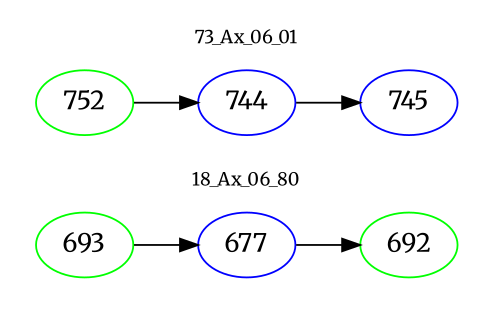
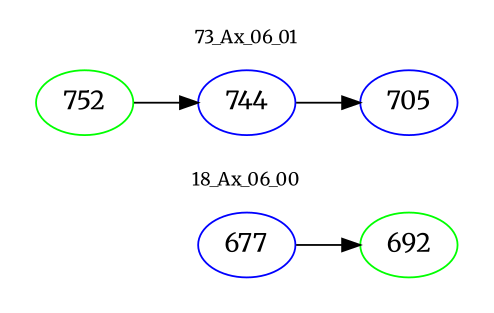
(409, 103) -> (409, 103)
(247, 181) -> (247, 181)
(85, 245) -> none
